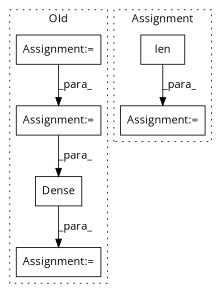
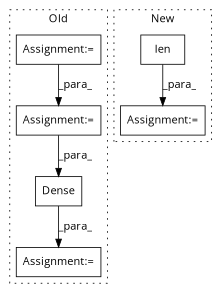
(163, 19) -> (163, 19)
